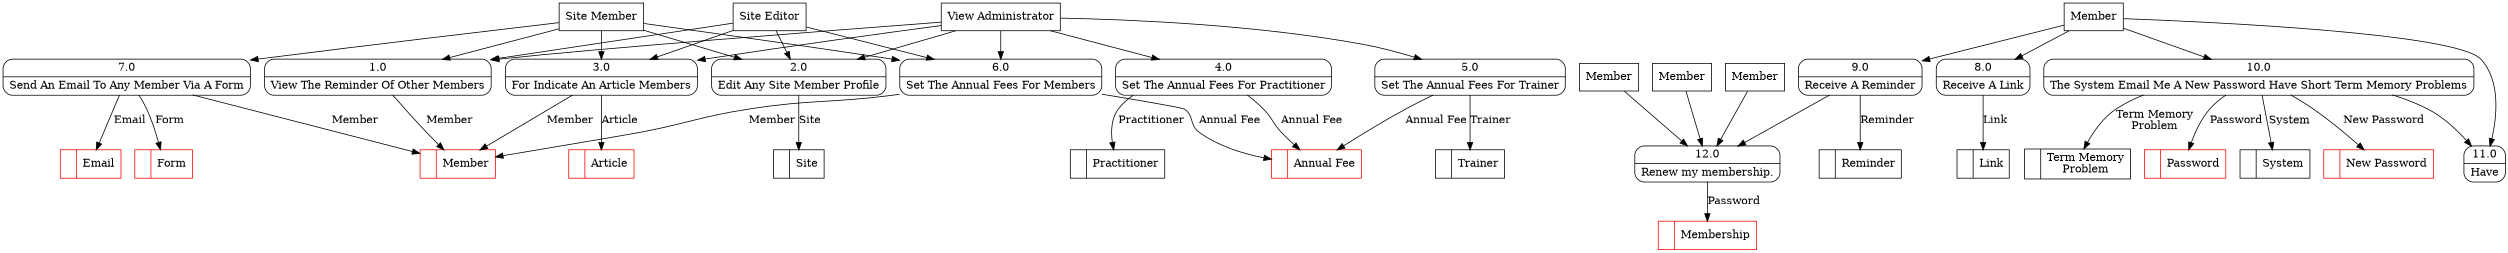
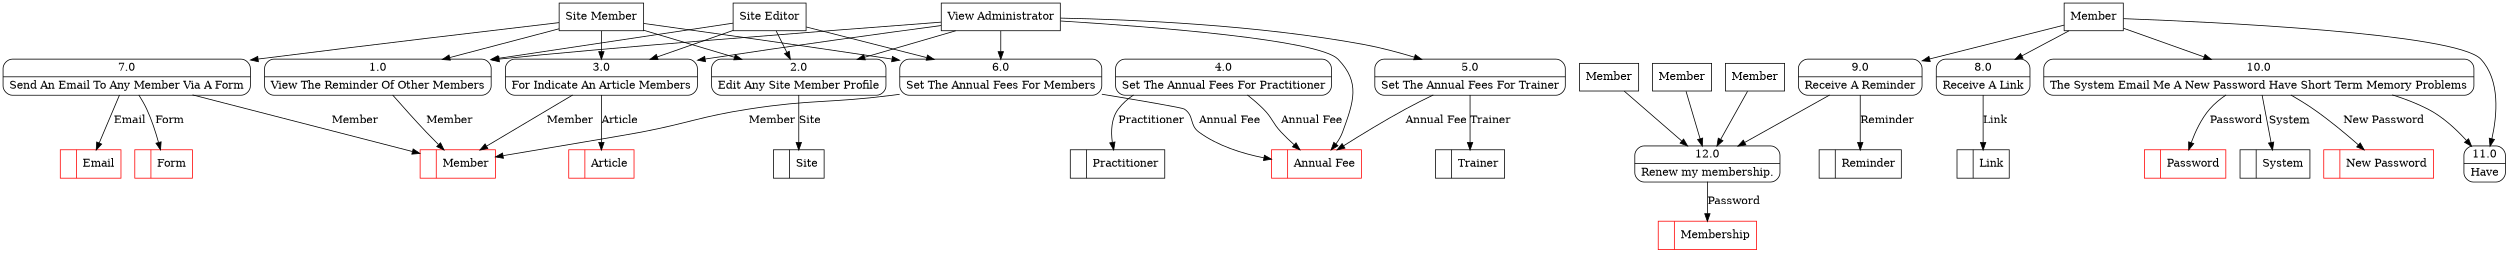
(1101, 44) -> (1247, 37)
(2078, 164) -> none
